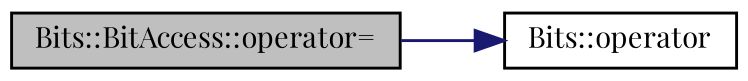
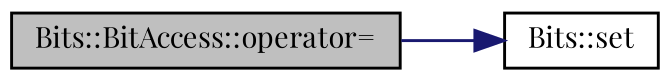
(621, 41) -> (581, 41)
